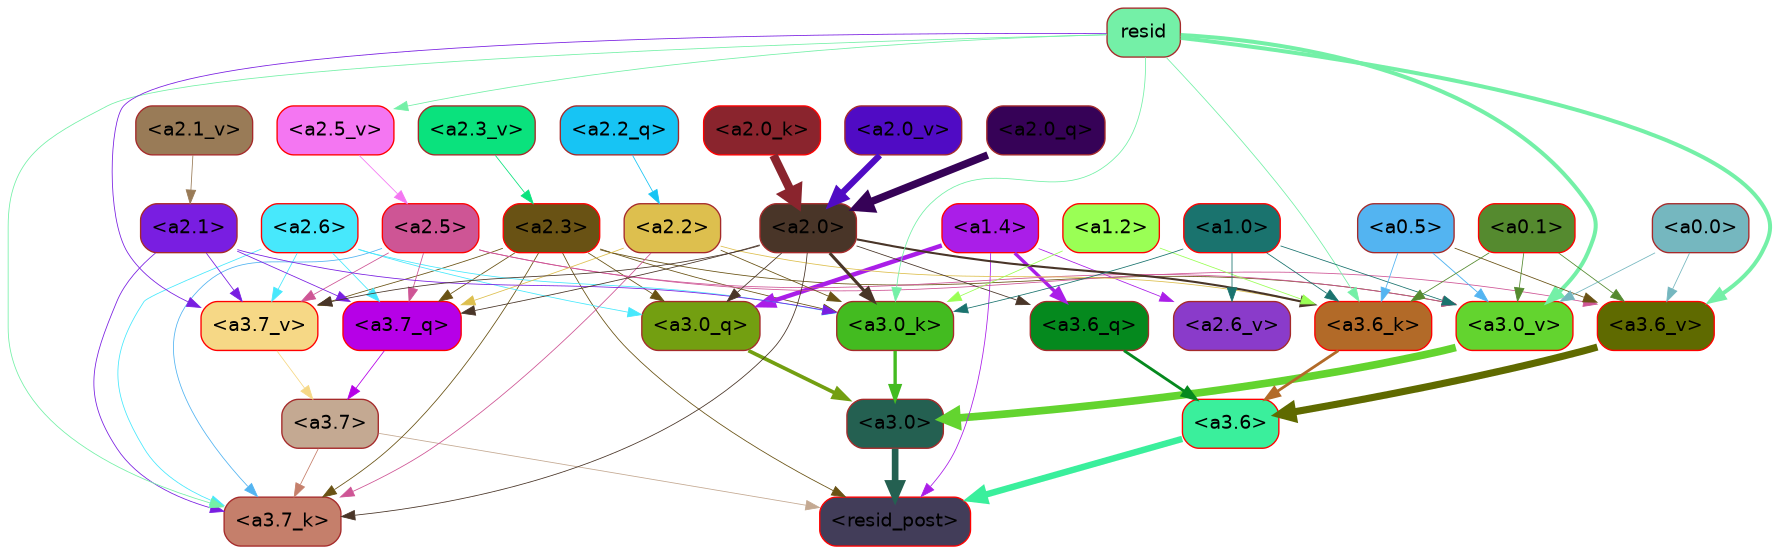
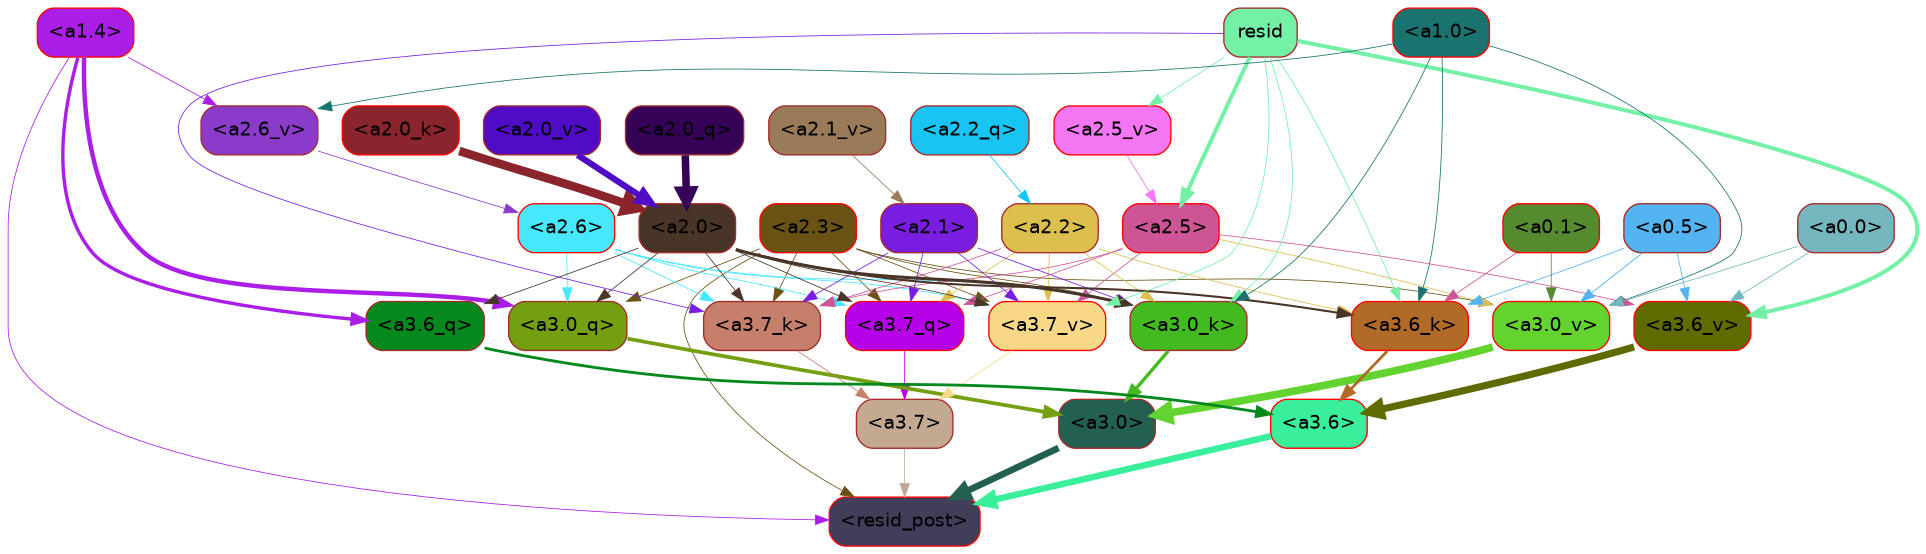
(497, 46) -> (1251, 218)
(329, 71) -> (413, 57)
(1450, 96) -> (1219, 124)
(477, 130) -> none
none -> (411, 180)
(1111, 228) -> none
(756, 265) -> (1106, 268)
(1464, 268) -> (1496, 267)
none -> (1049, 270)
(1513, 270) -> (1681, 270)
(1587, 274) -> none
(960, 282) -> (1350, 268)
(195, 295) -> (978, 278)
(309, 467) -> (817, 364)
